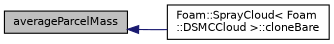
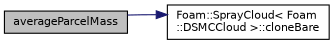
(153, 30) -> (142, 15)
